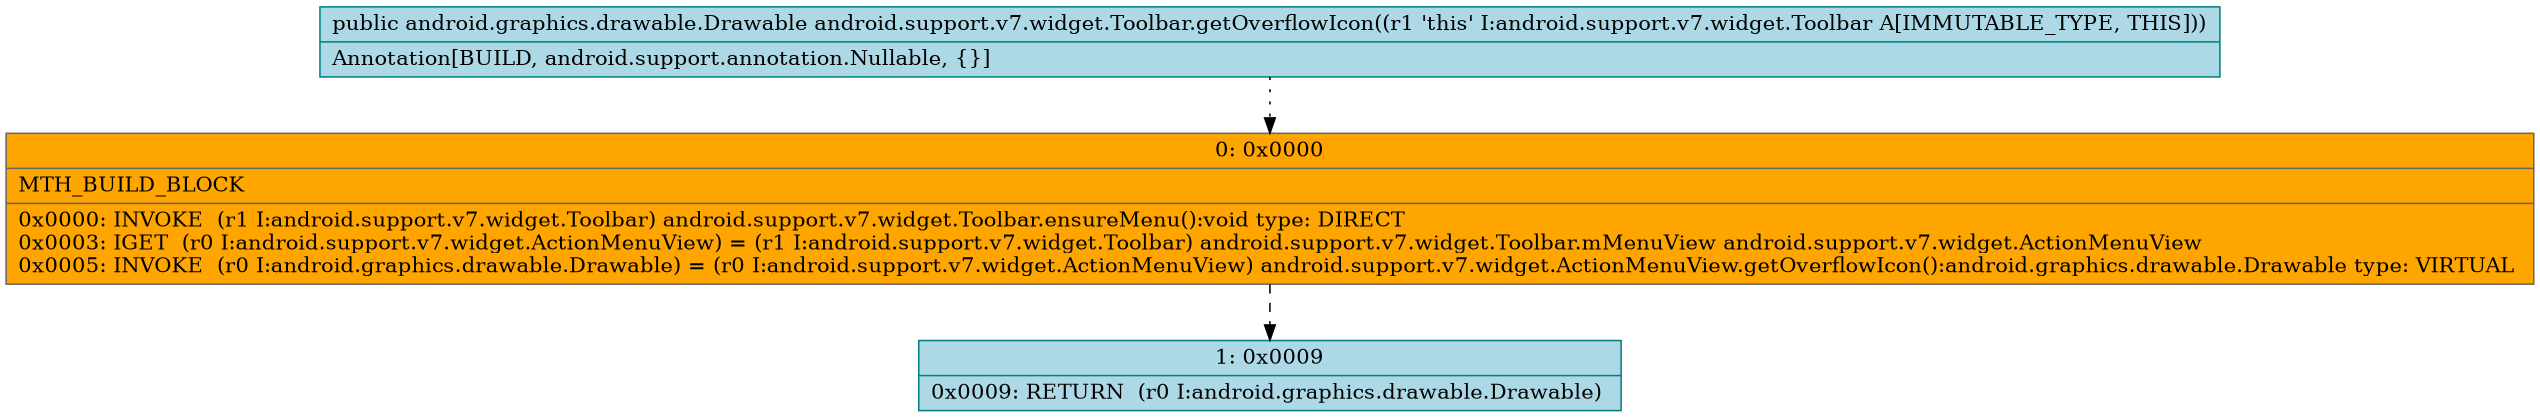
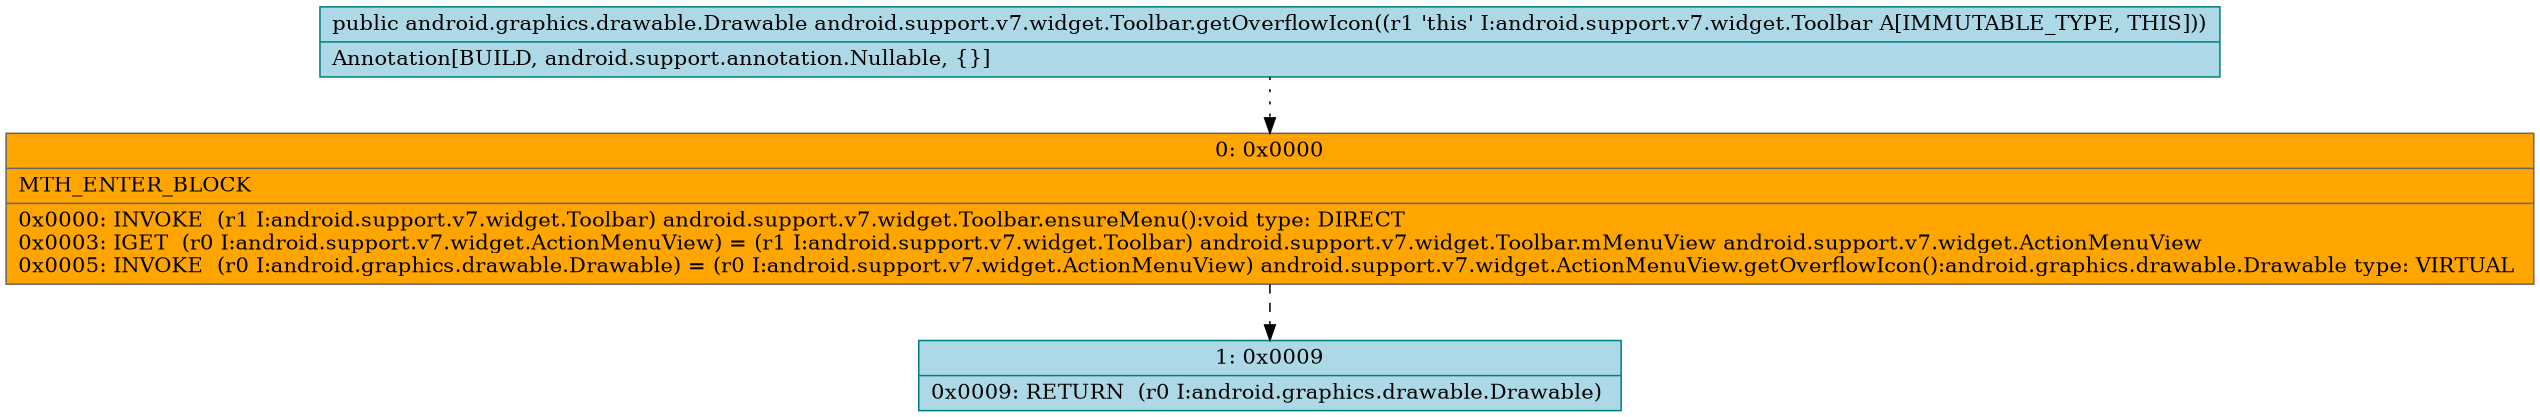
(132, 185) -> (136, 185)
